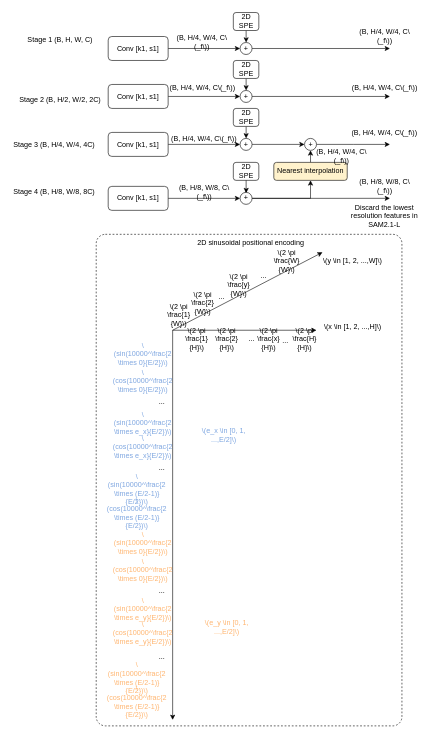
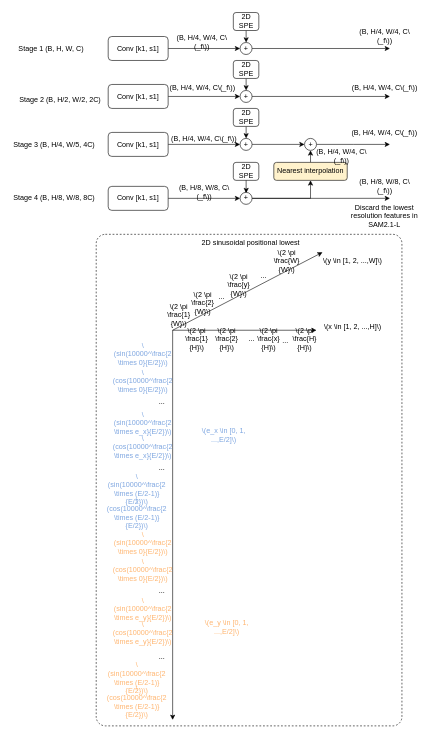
(60, 39) -> (51, 48)
(54, 144) -> (54, 144)
(54, 192) -> (54, 198)
(251, 243) -> (251, 243)
